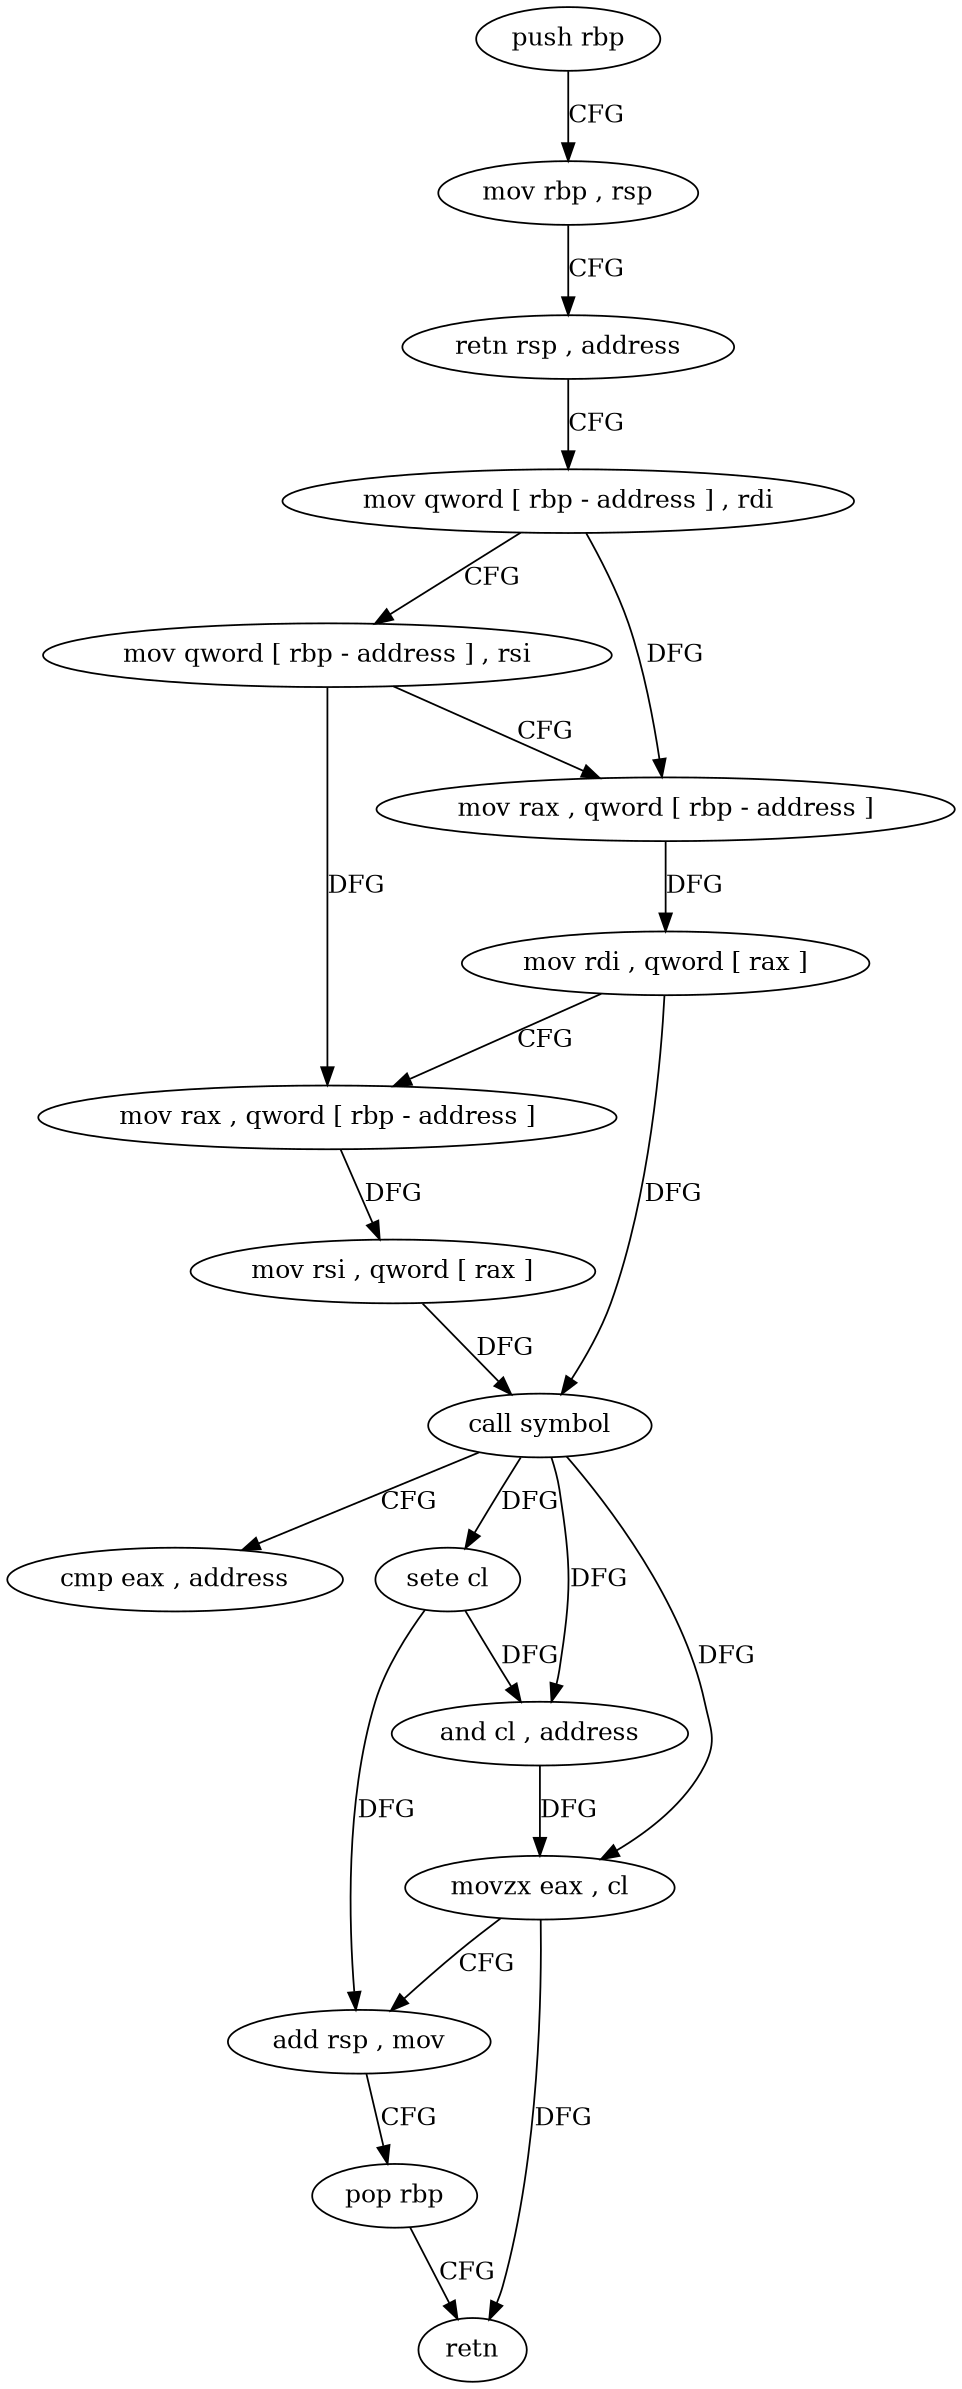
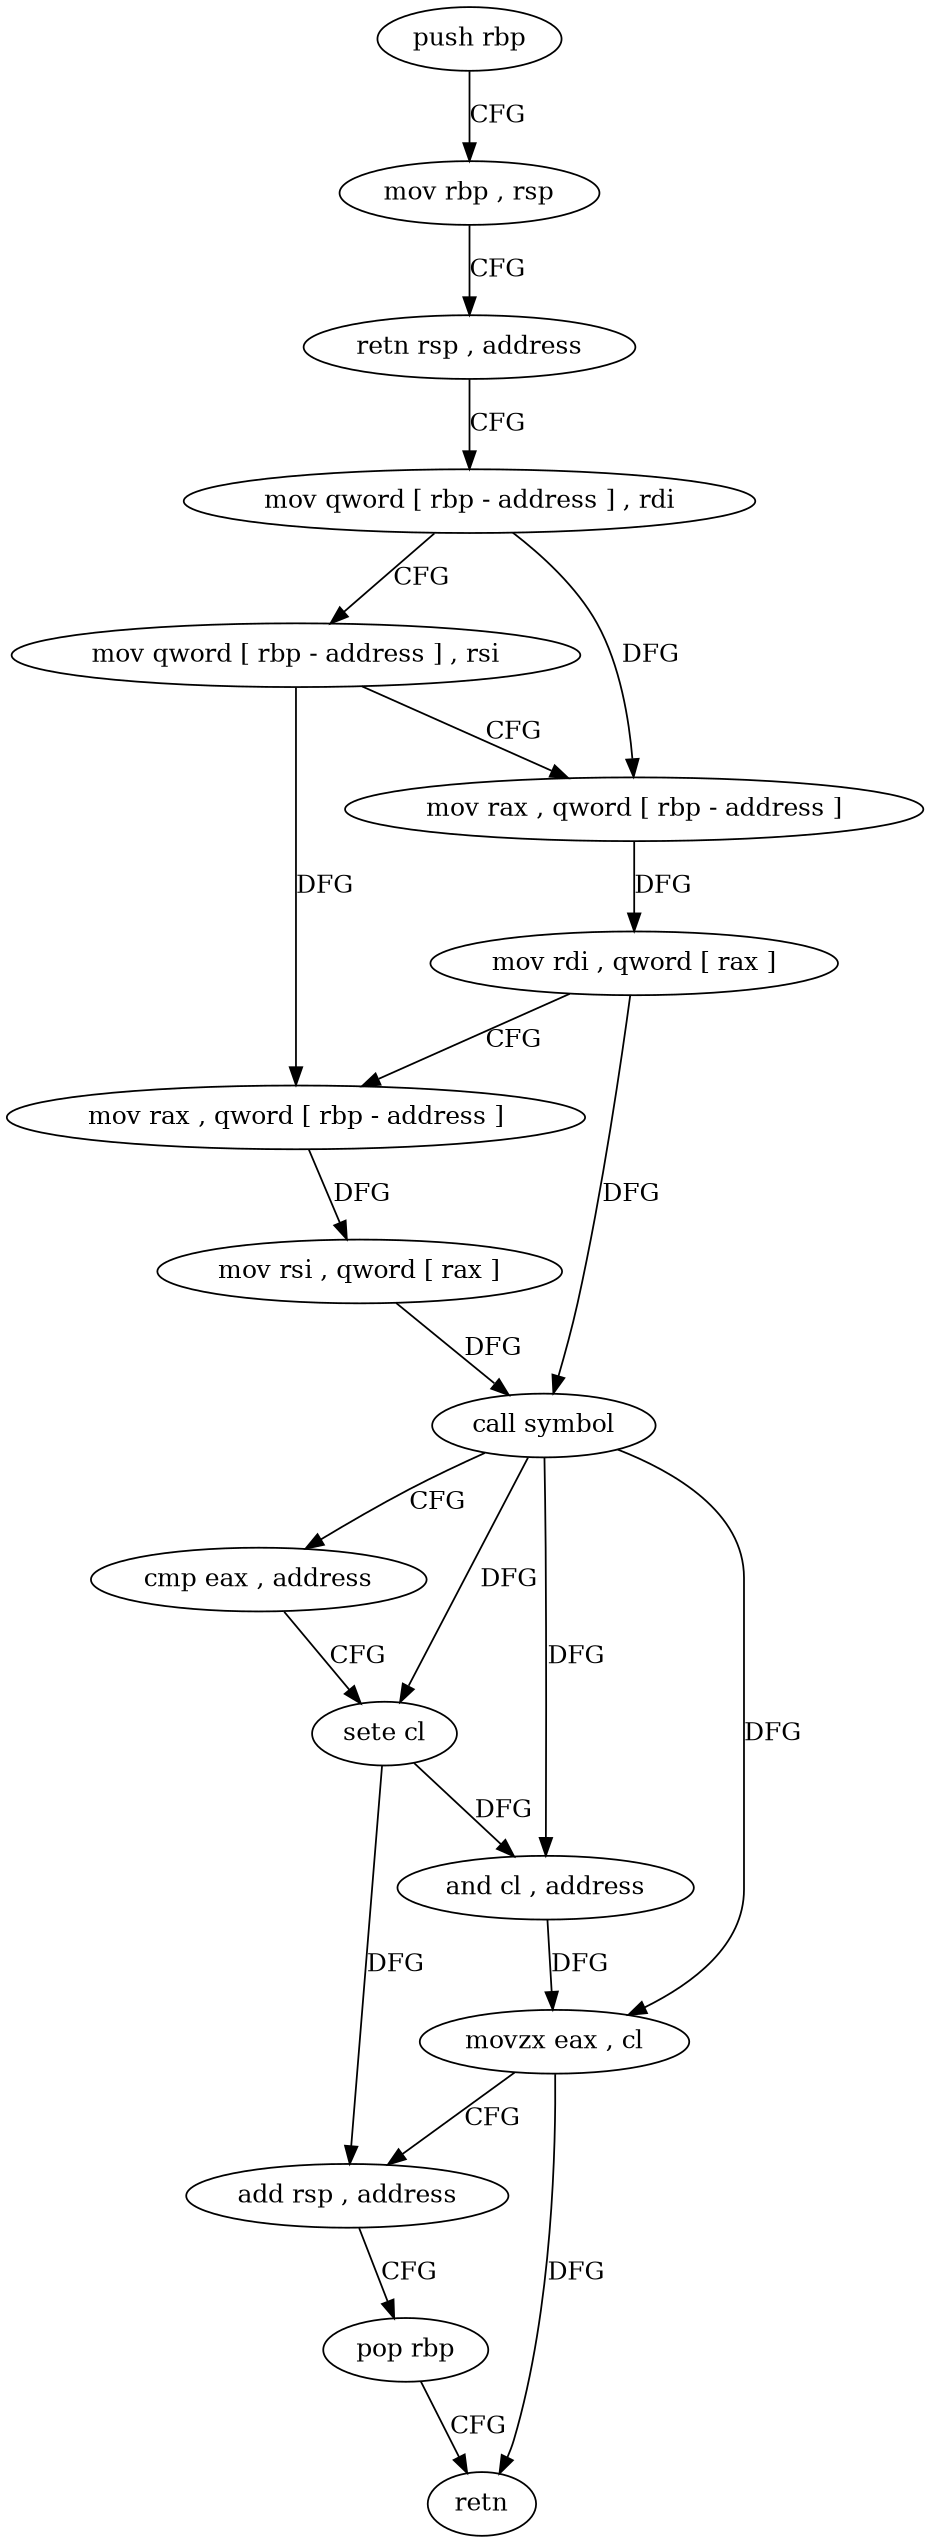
none -> (317, 1651)
(359, 2042) -> (347, 2196)
